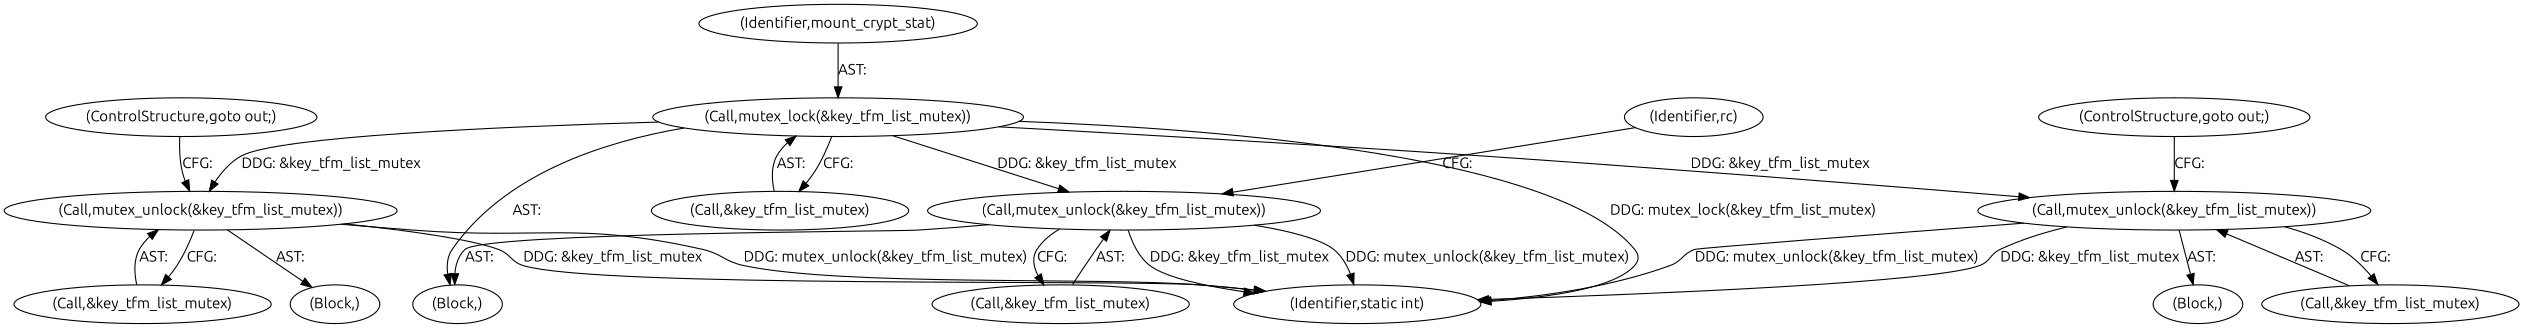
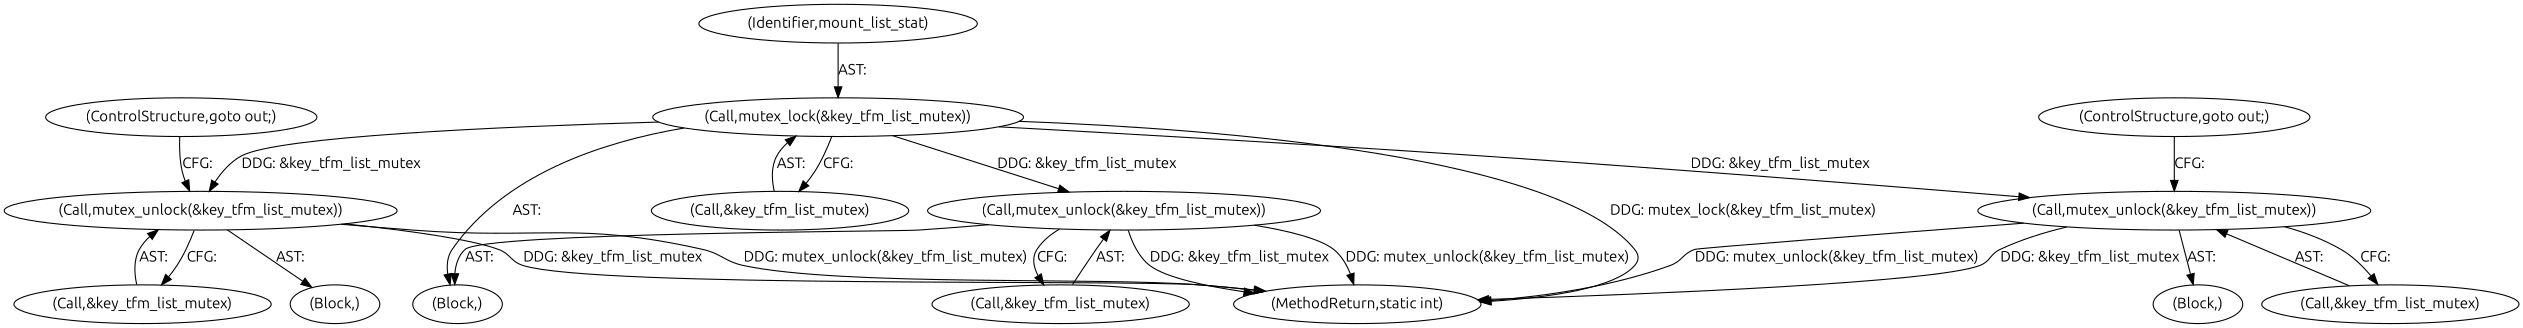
(838, 24) -> (838, 24)
(1694, 117) -> none
(1357, 304) -> (1357, 304)
